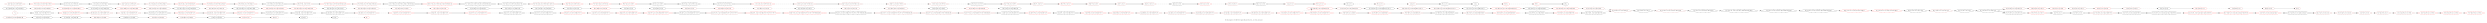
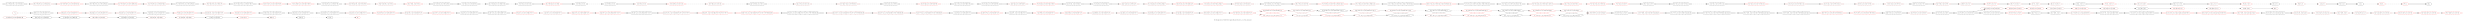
none -> (990, 4)
